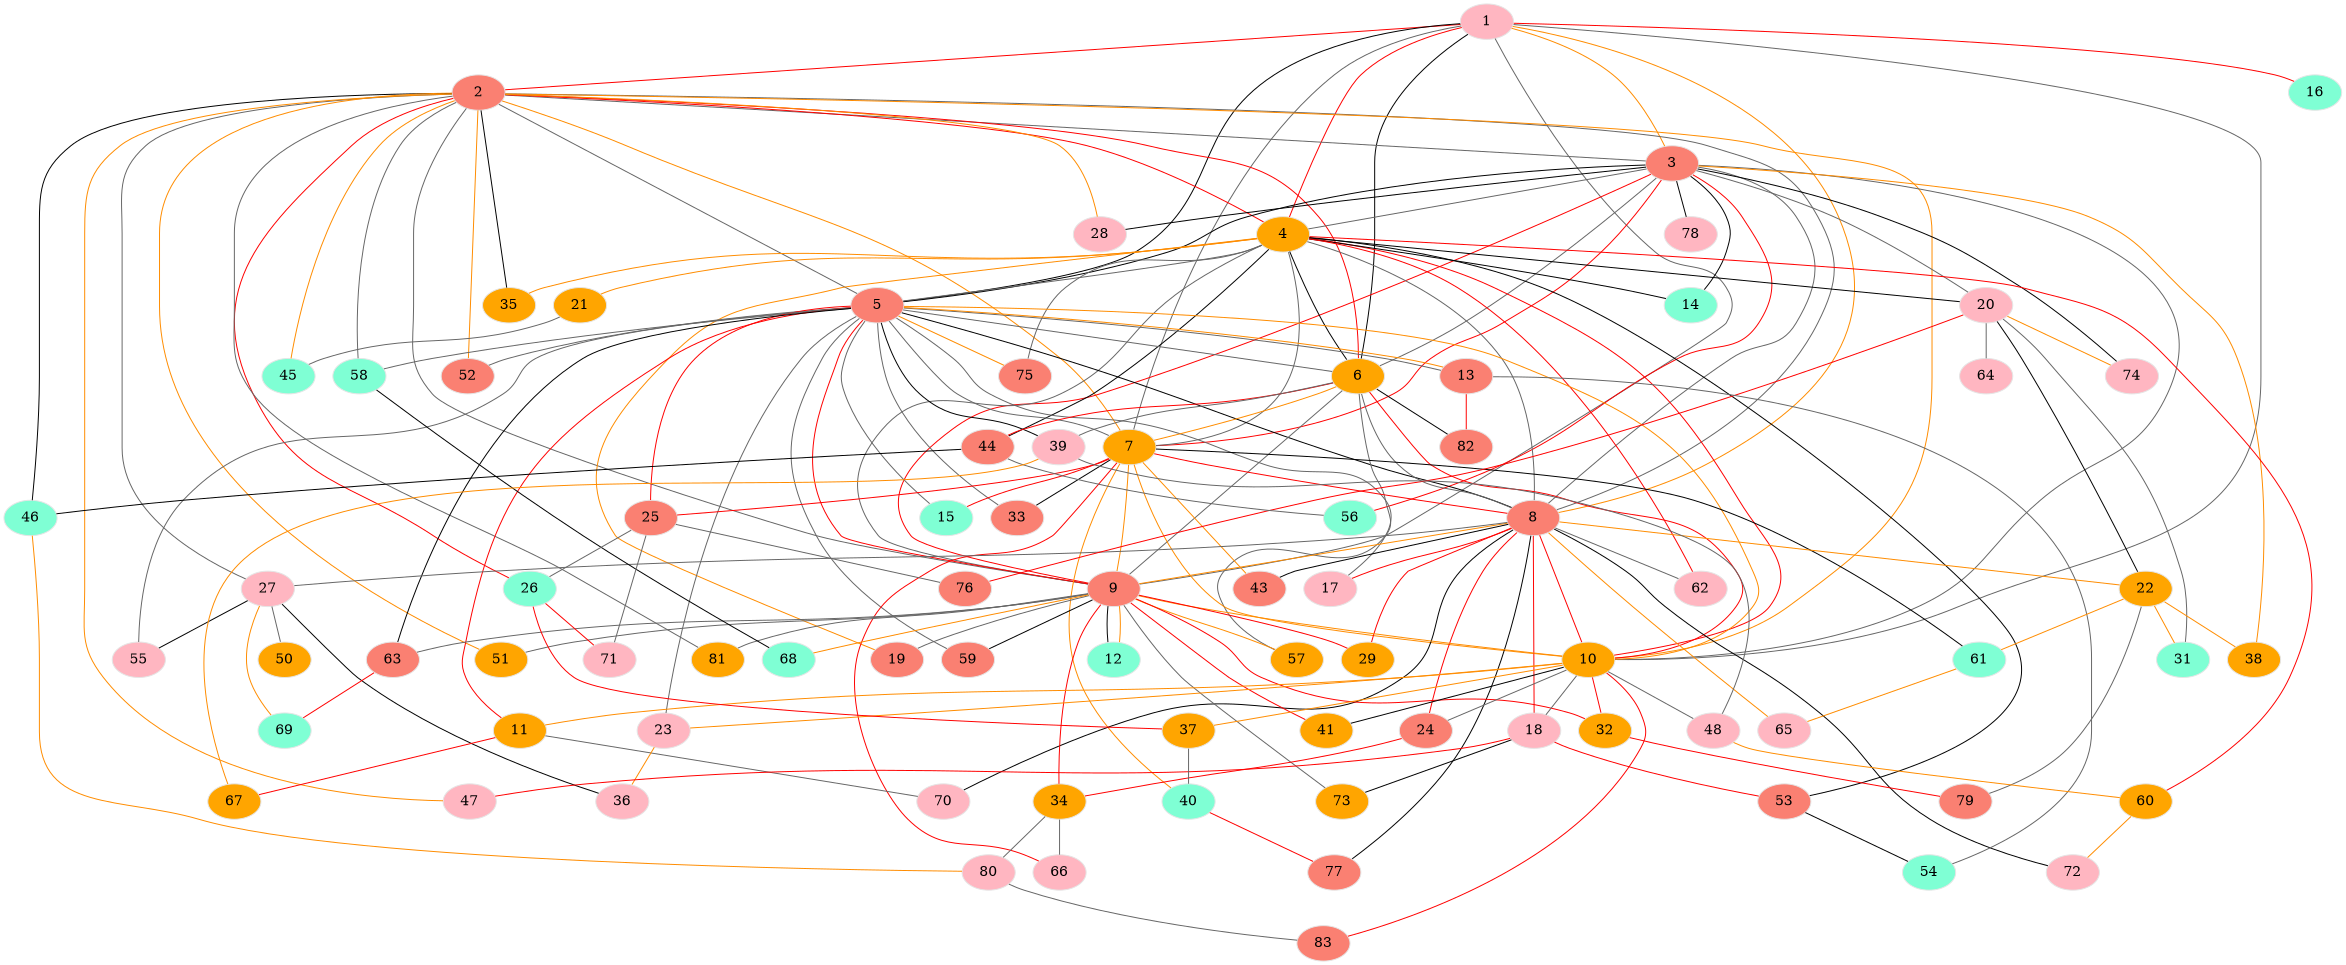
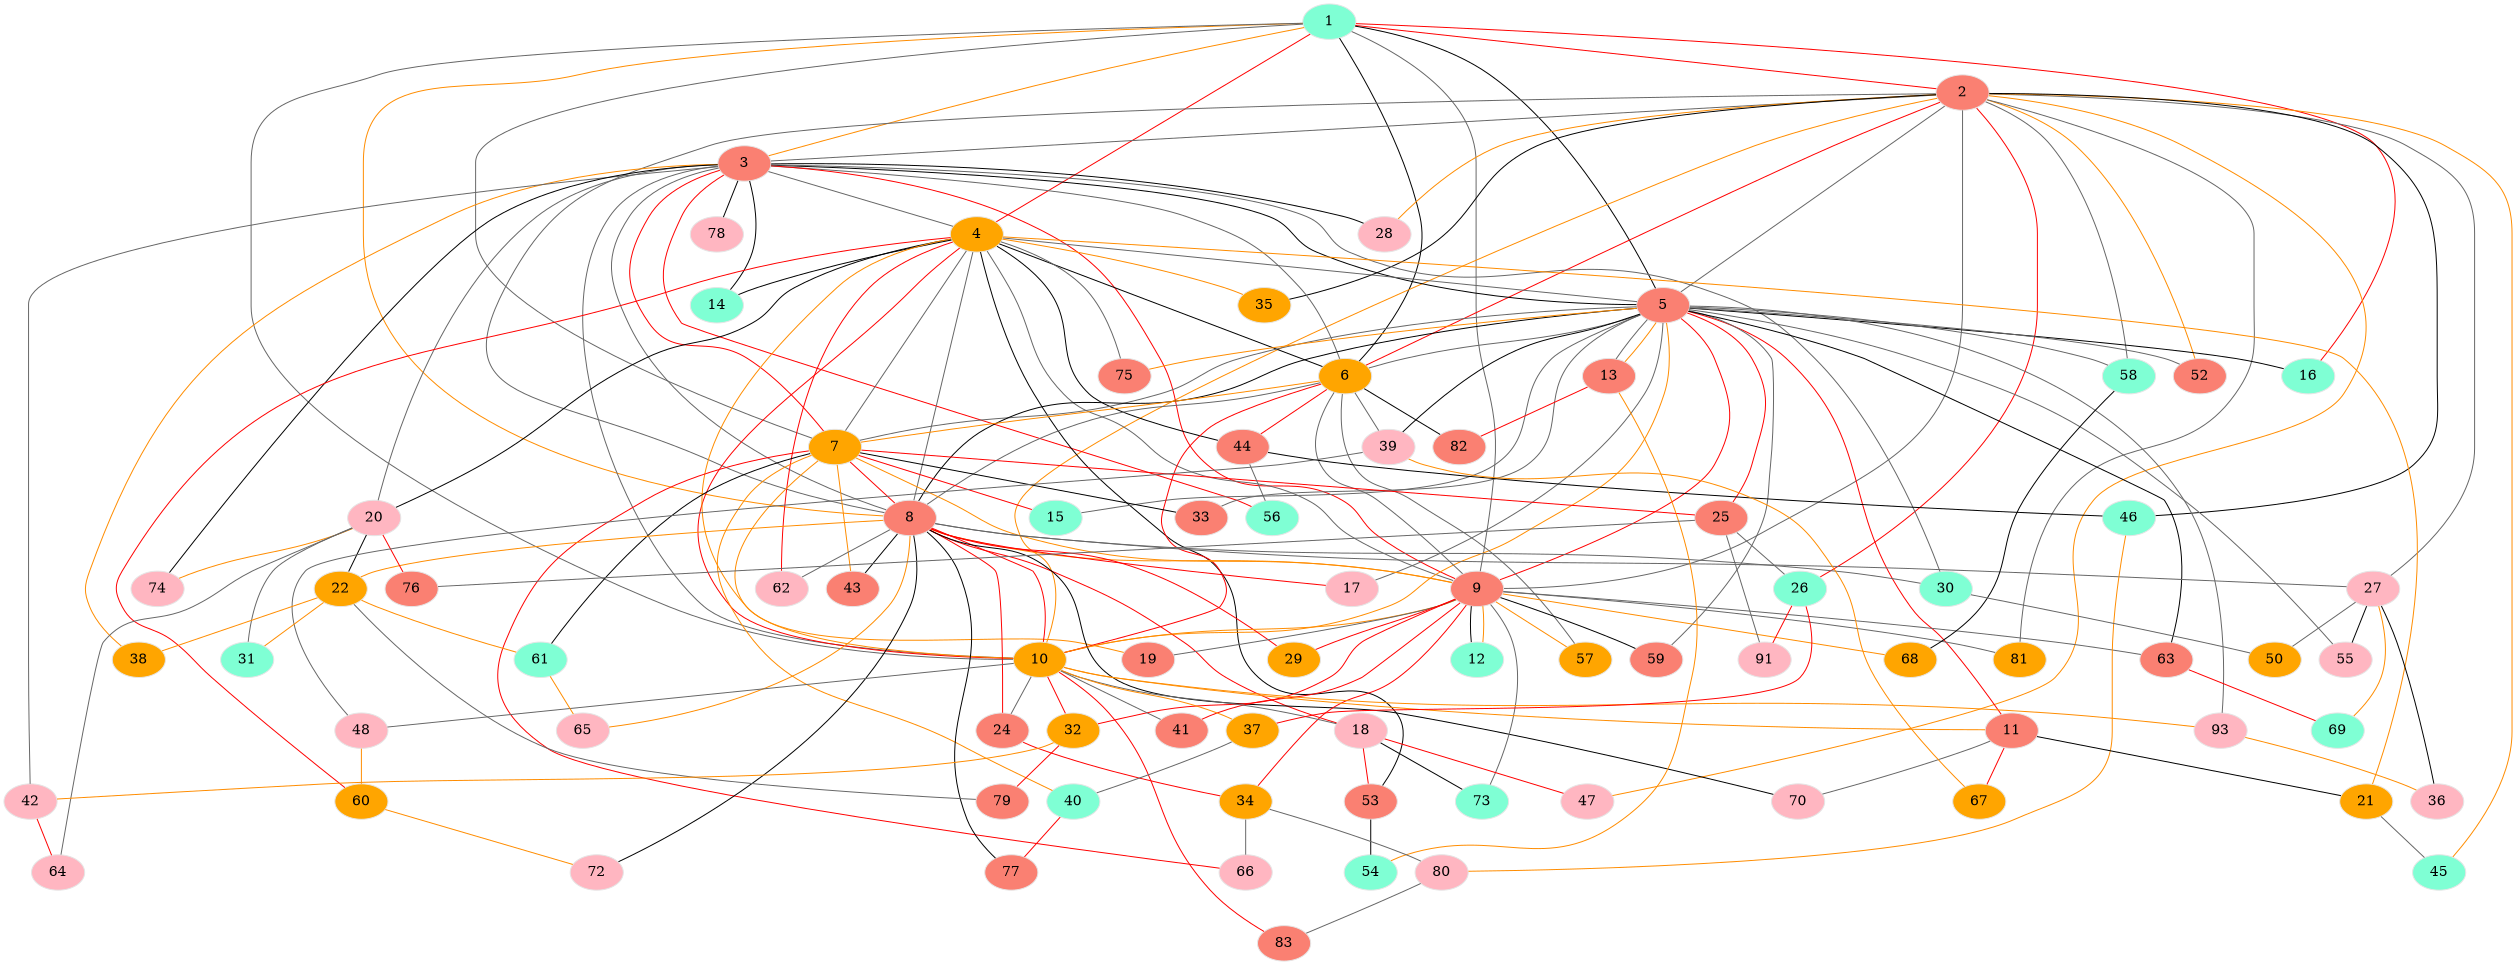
(1487, 22) -> (1329, 22)
(1066, 142) -> none
(836, 225) -> none
none -> (1987, 332)
(1977, 479) -> (1685, 711)
none -> (1946, 589)
(501, 660) -> none
(610, 660) -> (1765, 660)
(789, 660) -> (1910, 660)
(1468, 692) -> (1111, 695)
(520, 731) -> (2012, 731)
(664, 731) -> (2221, 731)
(1326, 731) -> (1182, 731)
none -> (2189, 766)
none -> (31, 802)
(1342, 802) -> (1482, 802)
